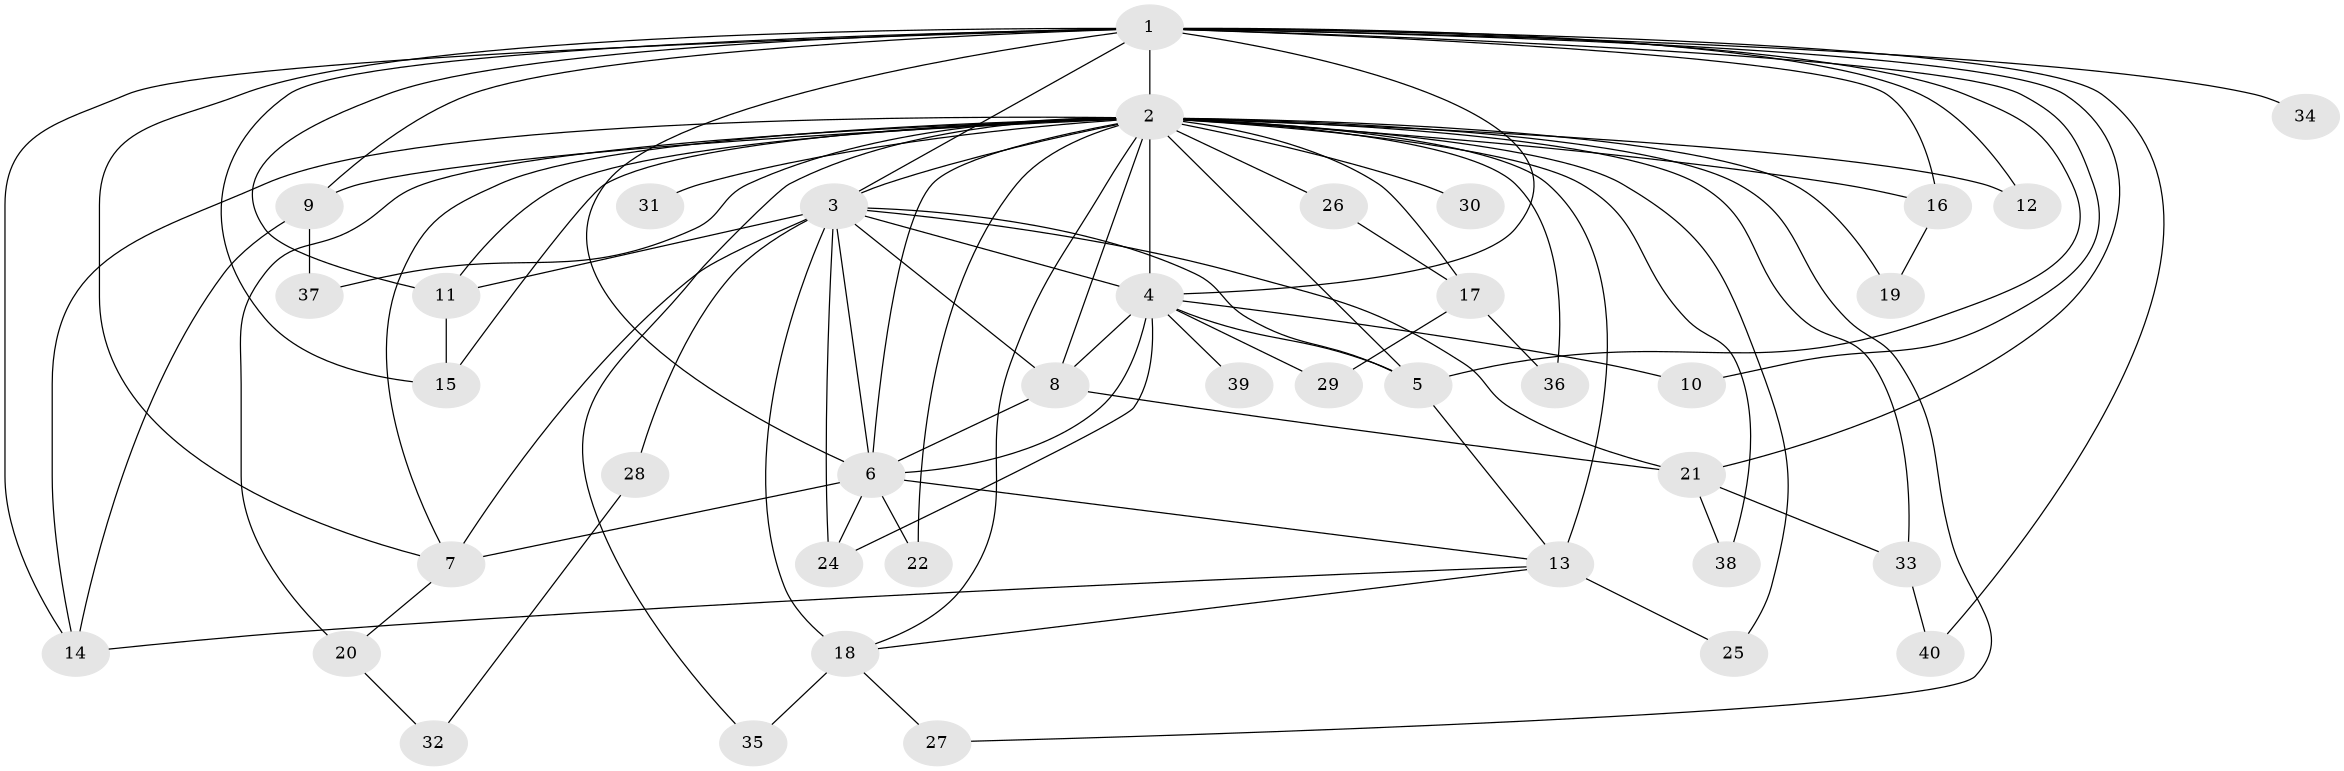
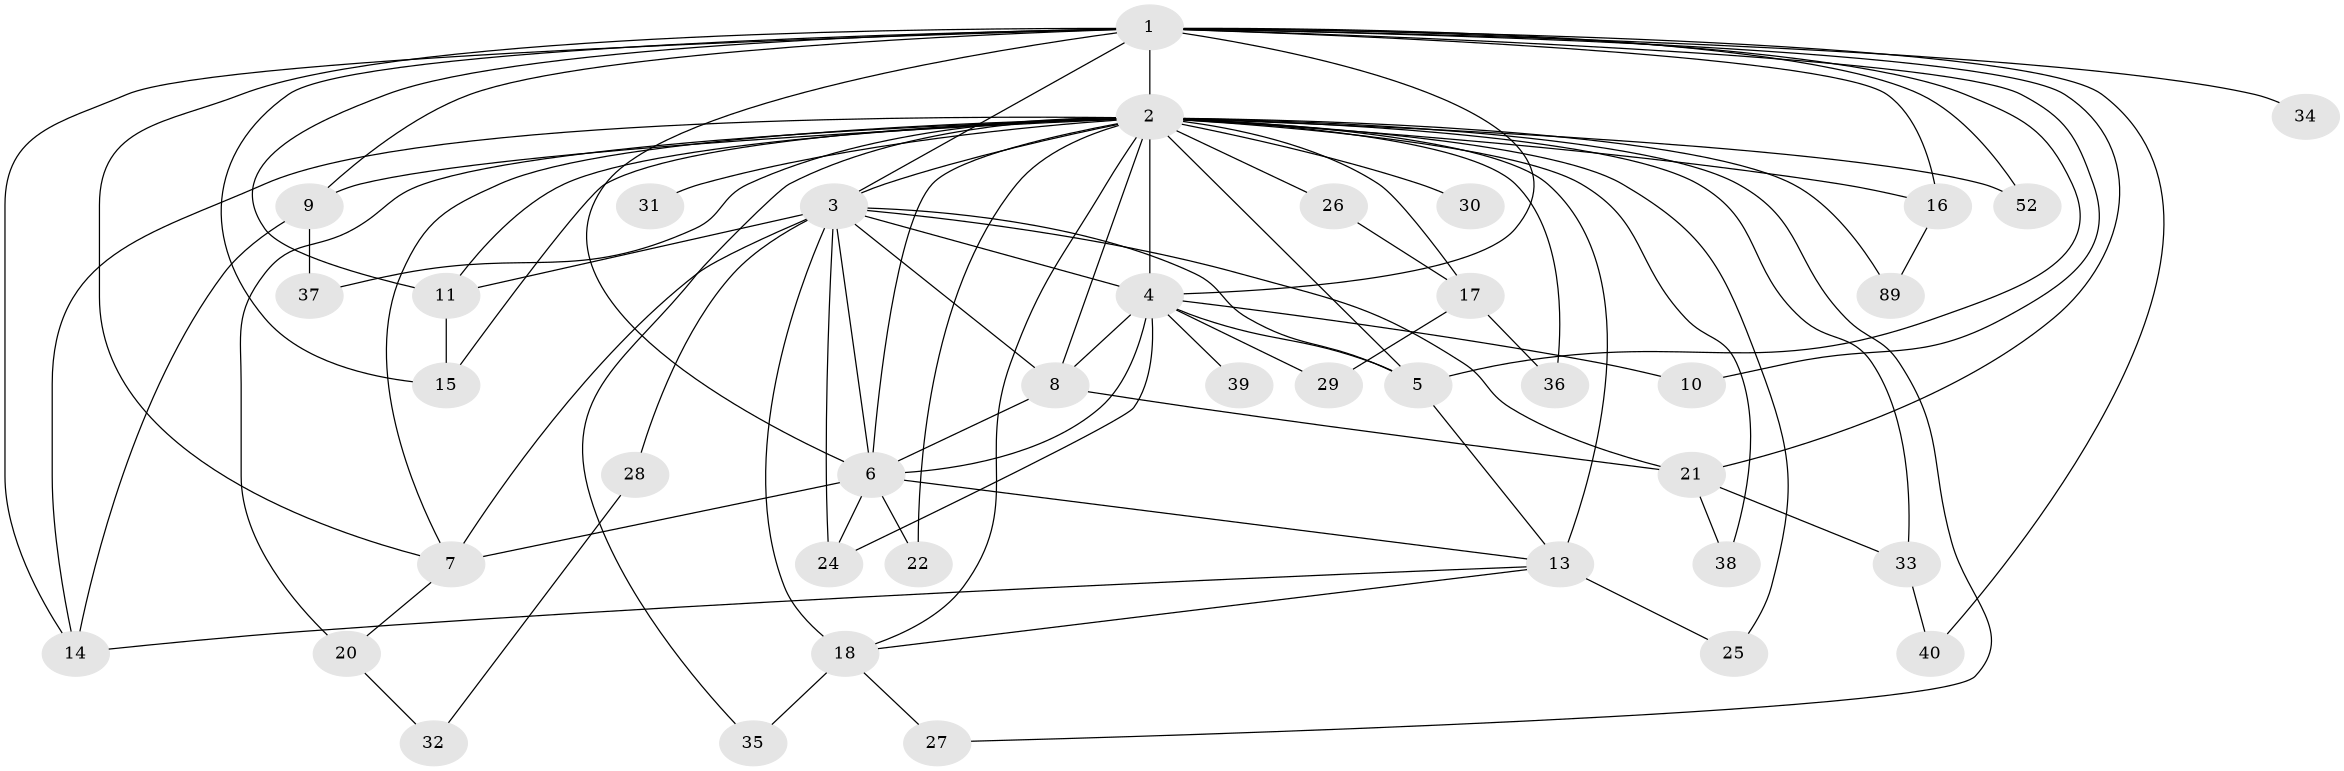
(2027, 206) -> (2027, 206)
(1891, 296) -> (1891, 296)
